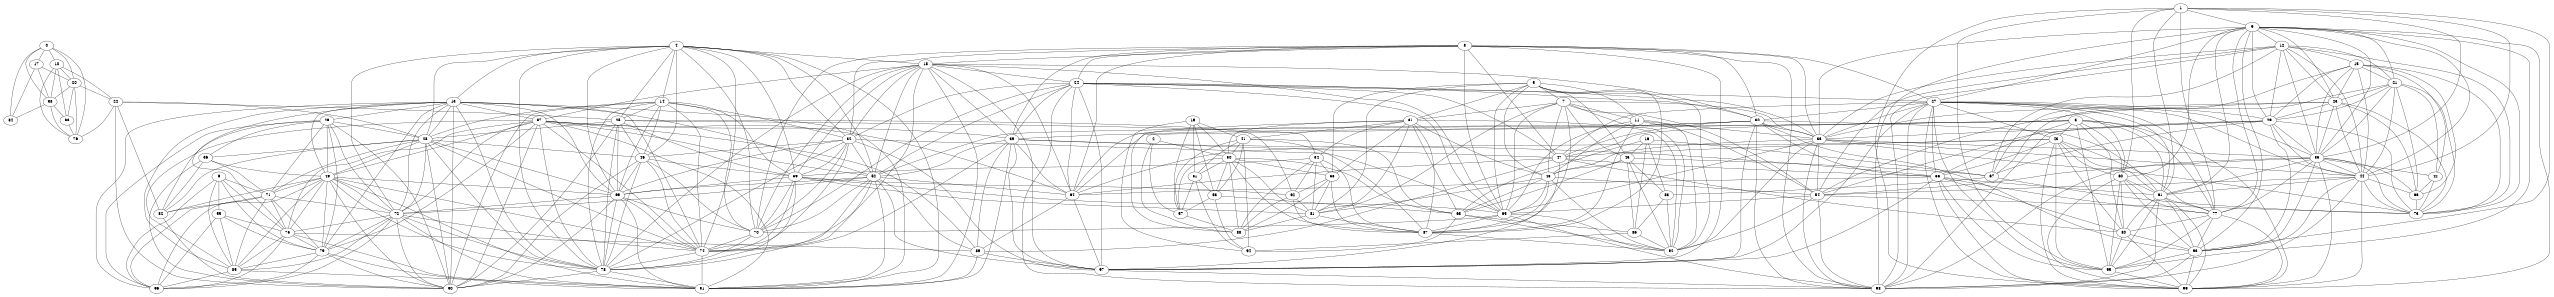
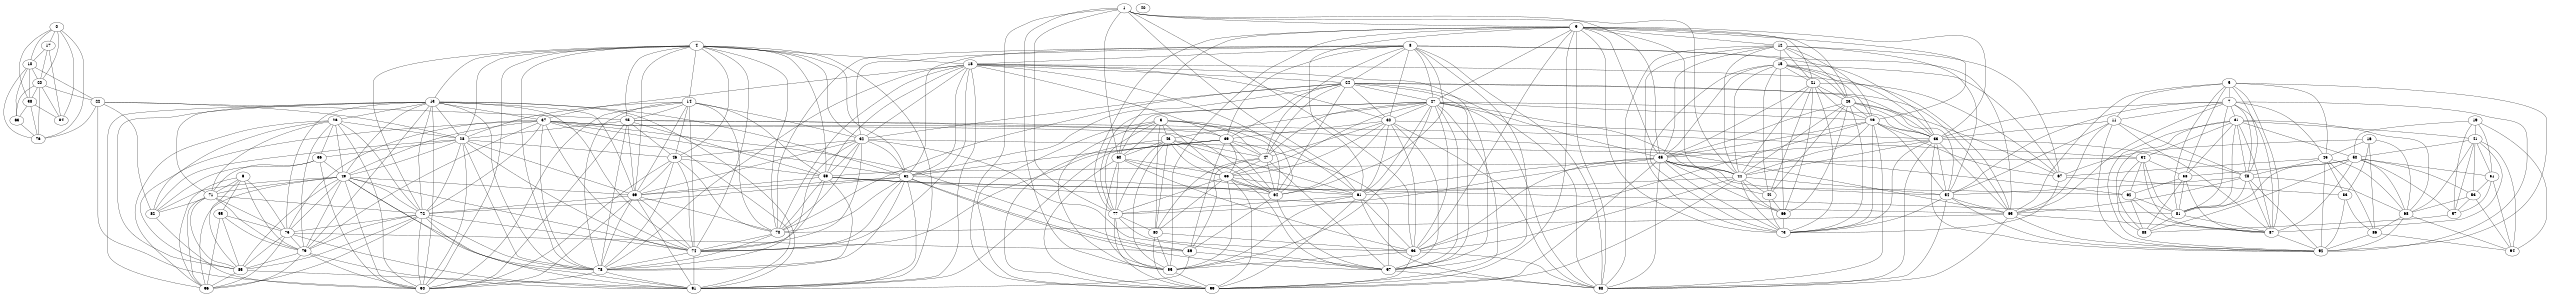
none -> (1143, 8)
(2042, 68) -> (1866, 87)
(43, 82) -> (39, 55)
none -> (51, 102)
(1472, 102) -> none
(1471, 127) -> (966, 59)
none -> (1962, 134)
(1153, 139) -> none
none -> (1807, 151)
(1204, 158) -> none
(343, 159) -> (196, 115)
none -> (1448, 176)
(2122, 202) -> (1173, 166)
(2139, 212) -> none
(501, 214) -> (501, 94)
(2161, 276) -> (1750, 183)
